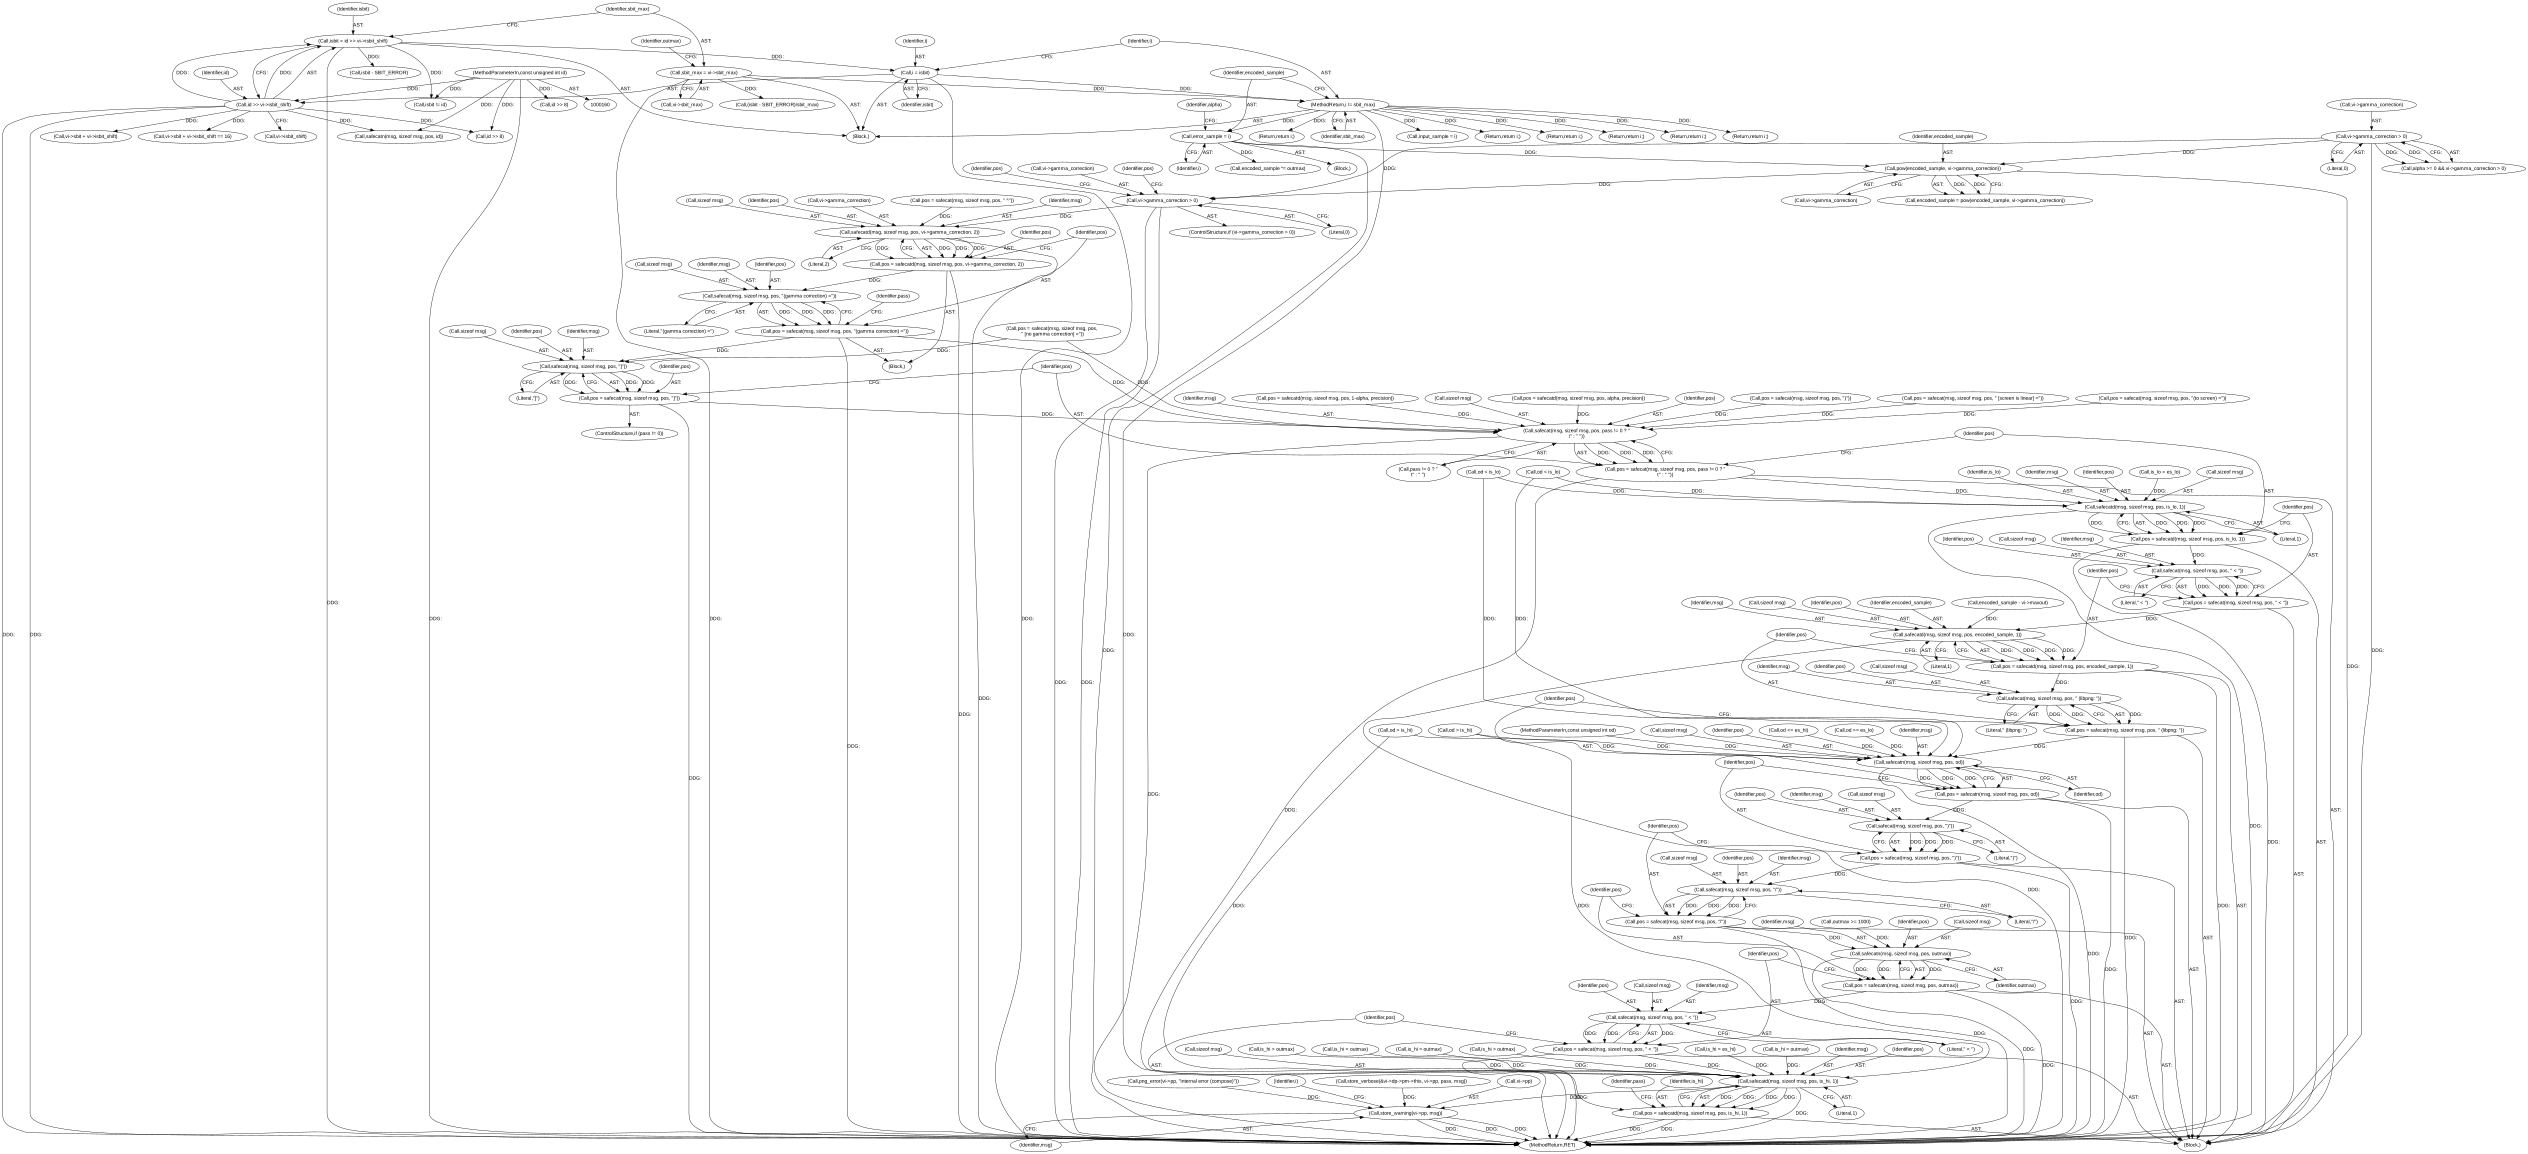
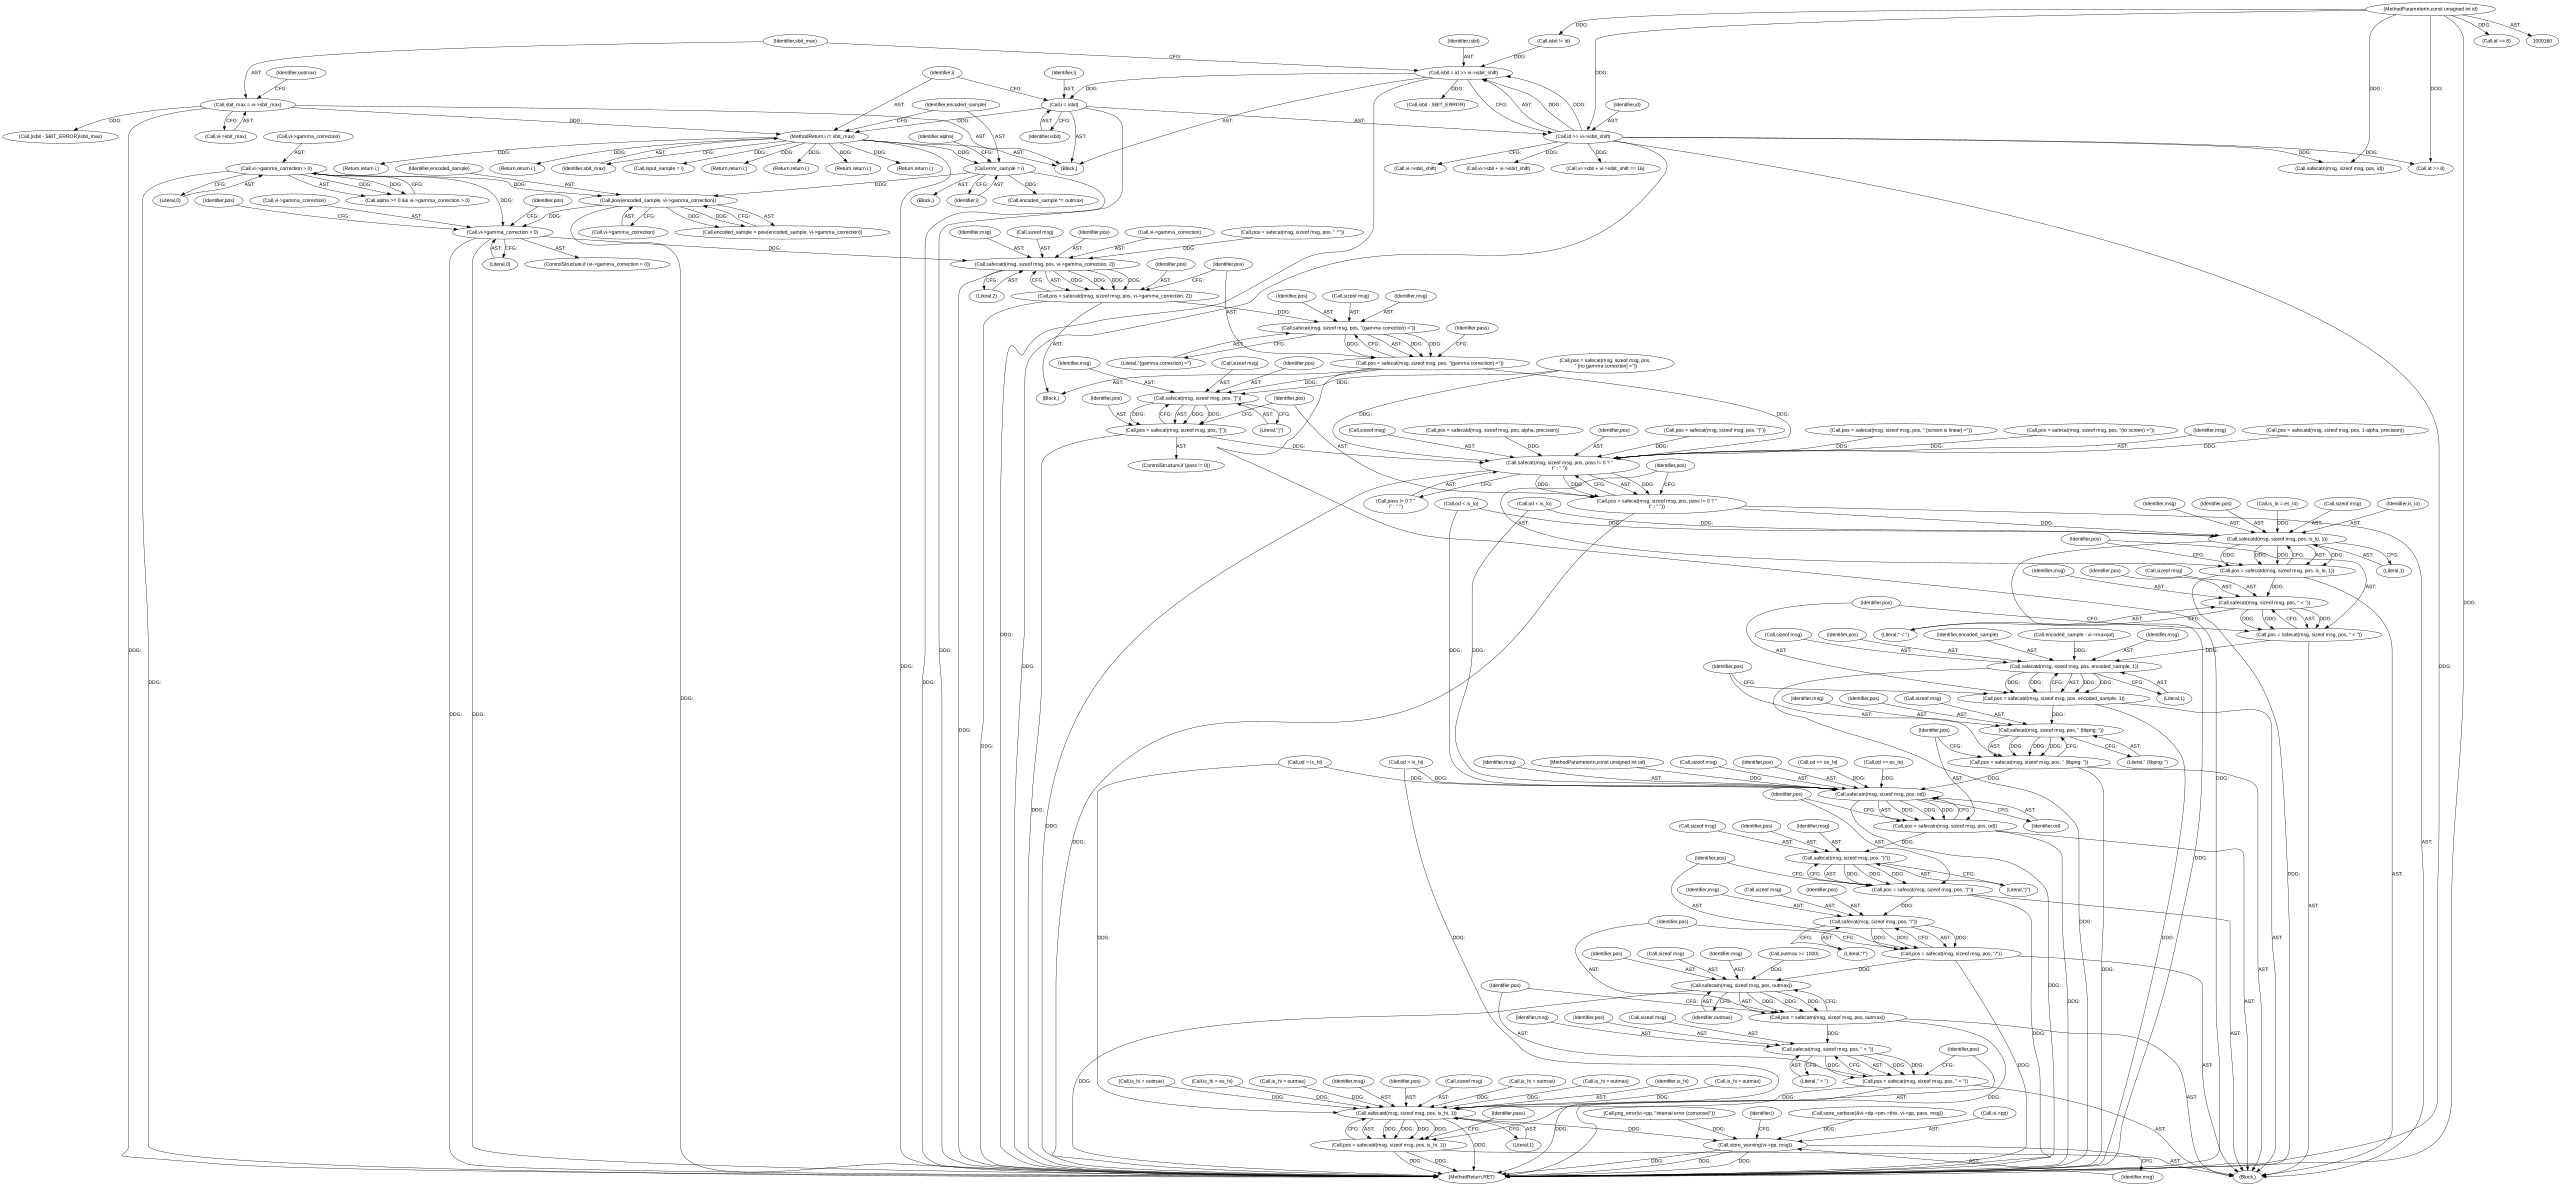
(420, 62) -> (1512, 56)
(1657, 1093) -> (1557, 1099)
